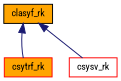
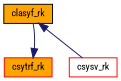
(22, 46) -> (35, 36)
